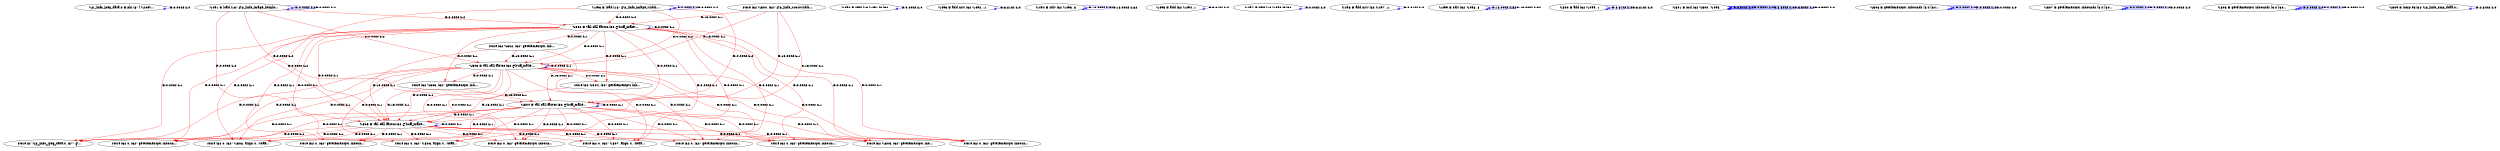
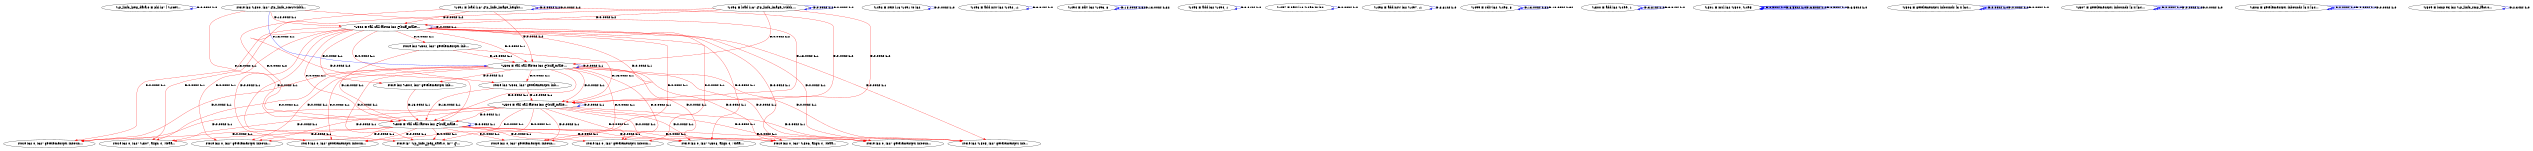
(2424, 8) -> (2457, 8)
(661, 50) -> (356, 62)
none -> (584, 85)
